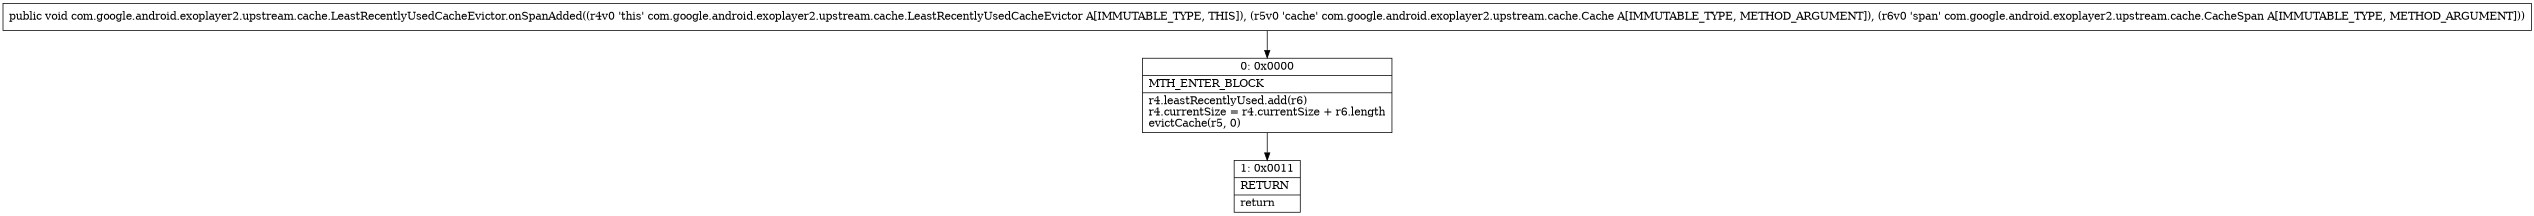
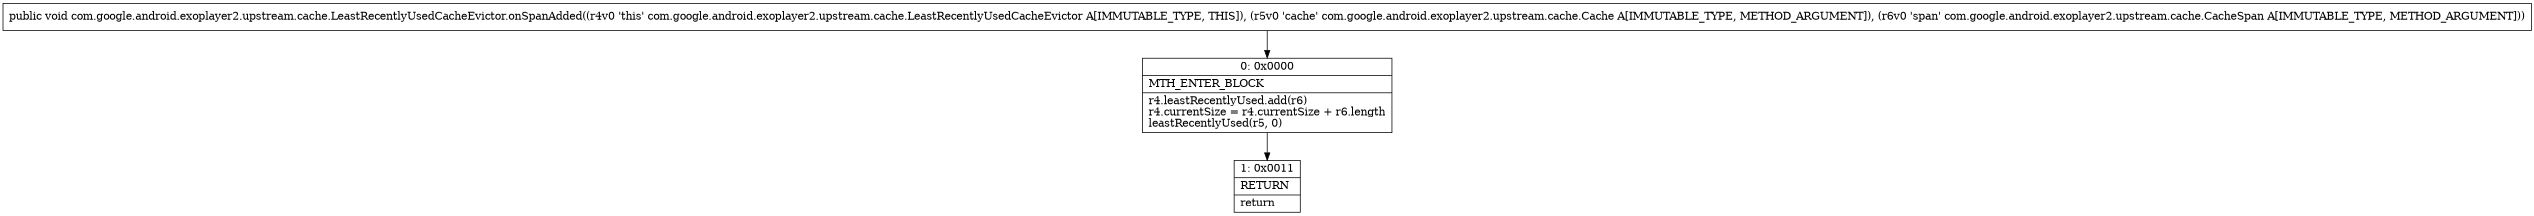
(1195, 124) -> (1215, 124)
